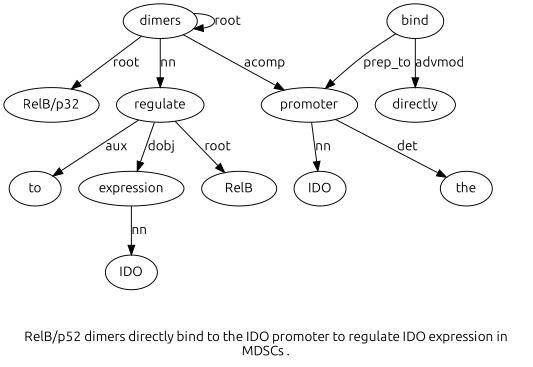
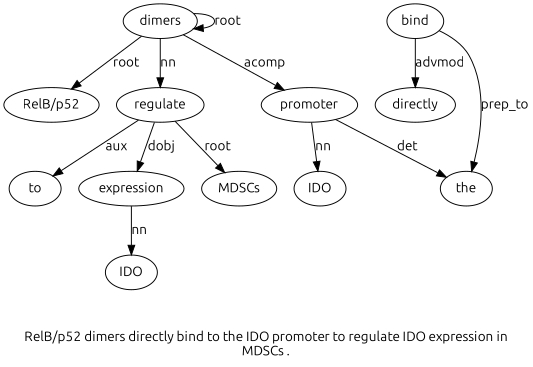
(363, 56) -> (480, 88)
(51, 105) -> (51, 105)
(239, 189) -> (239, 189)
